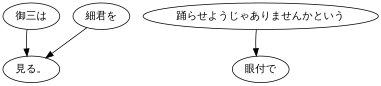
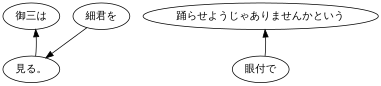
(26, 39) -> (36, 47)
(256, 39) -> (266, 47)
